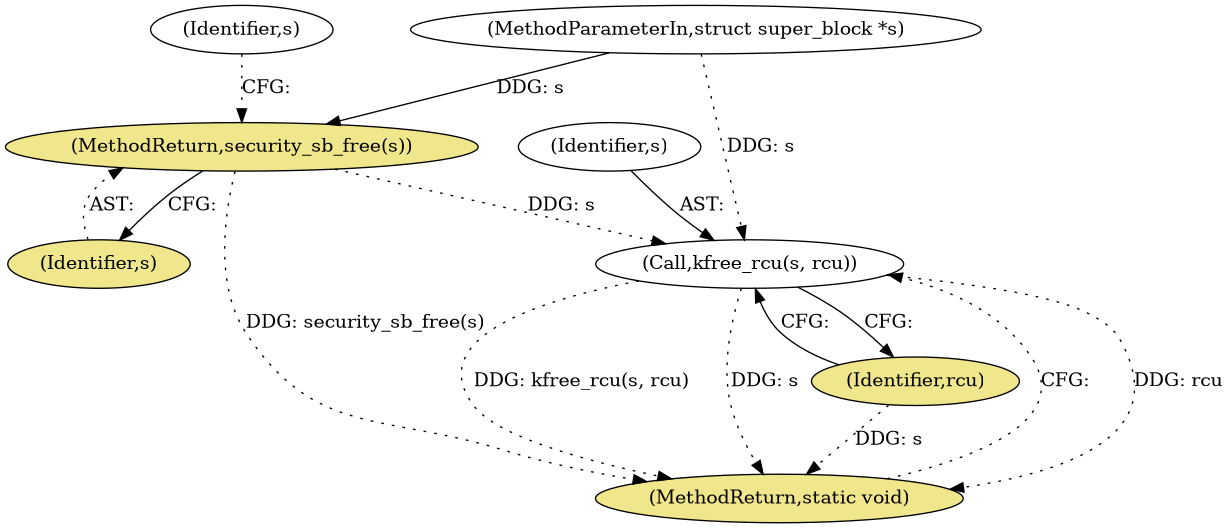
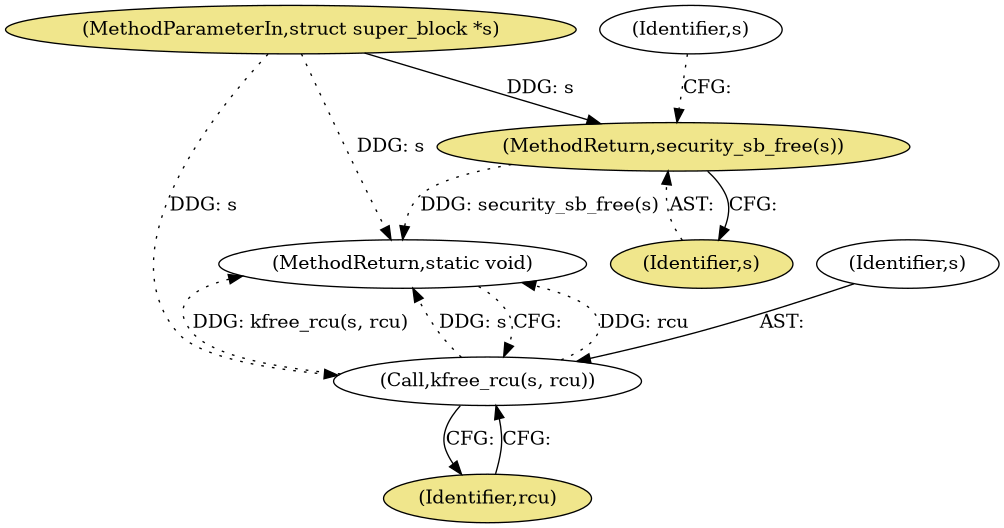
(696, 30) -> (291, 30)
(494, 205) -> none
(853, 435) -> (342, 141)
(779, 498) -> (403, 264)
